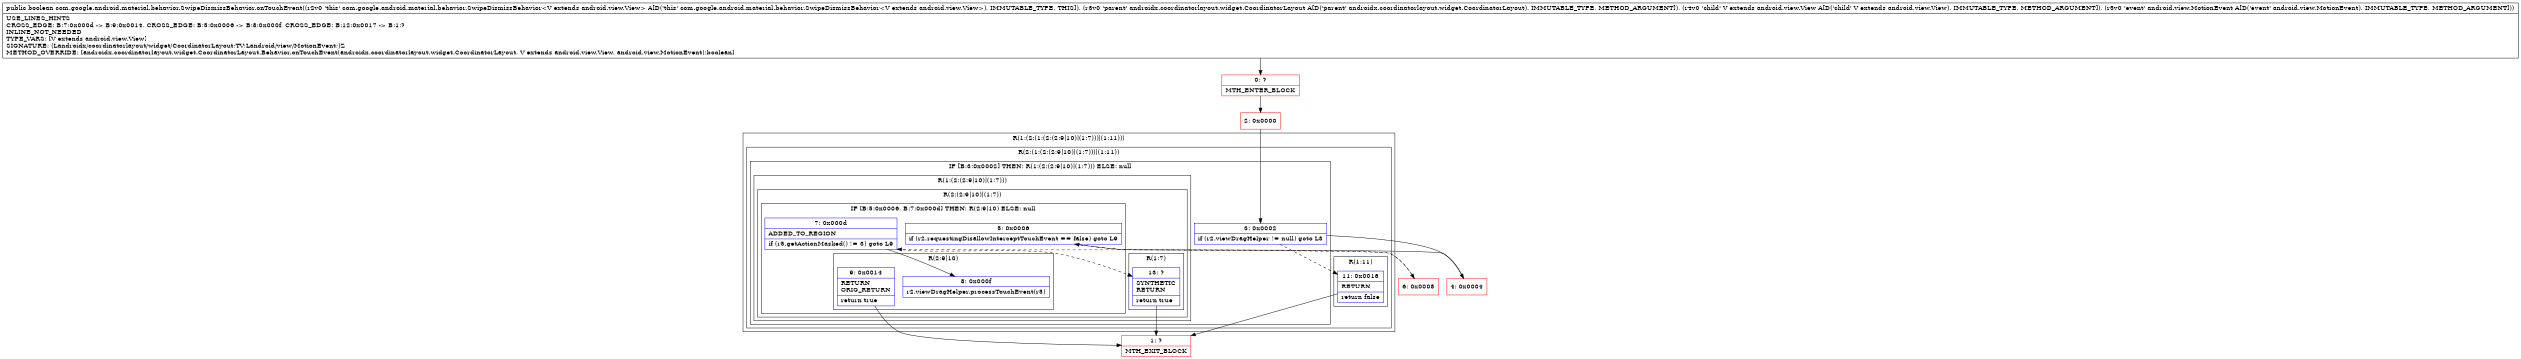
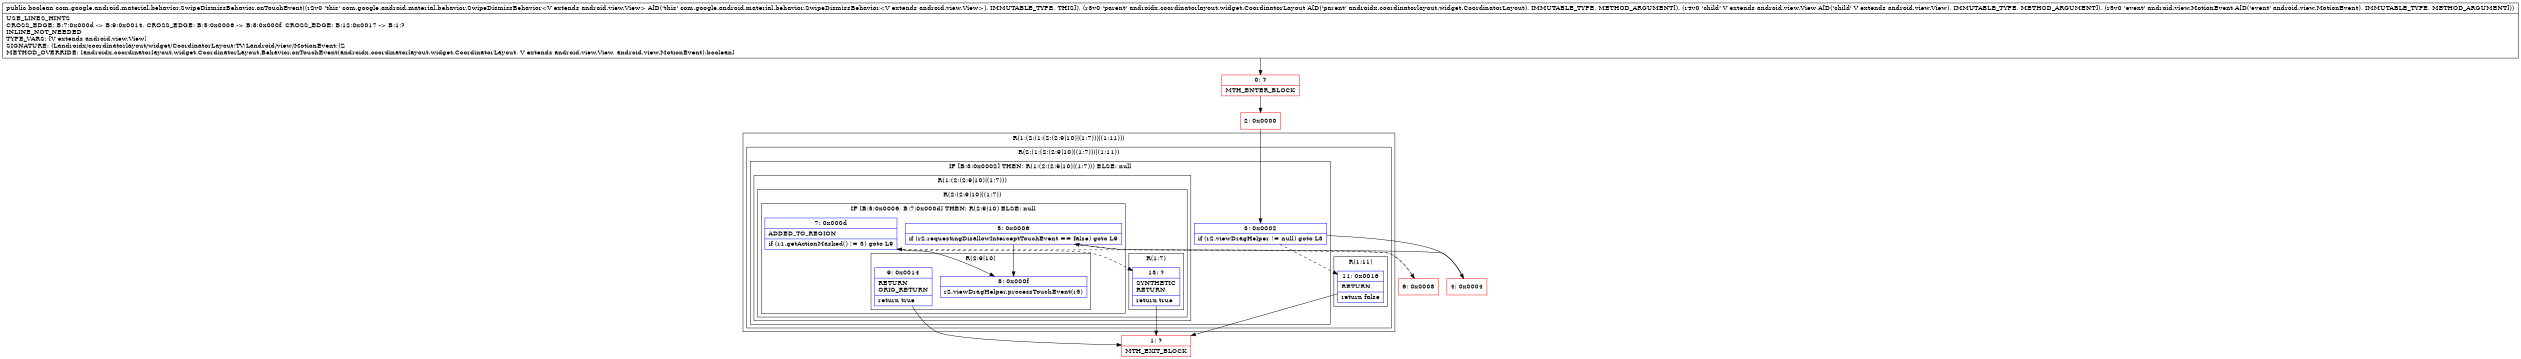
(831, 244) -> (831, 244)
none -> (1014, 258)
